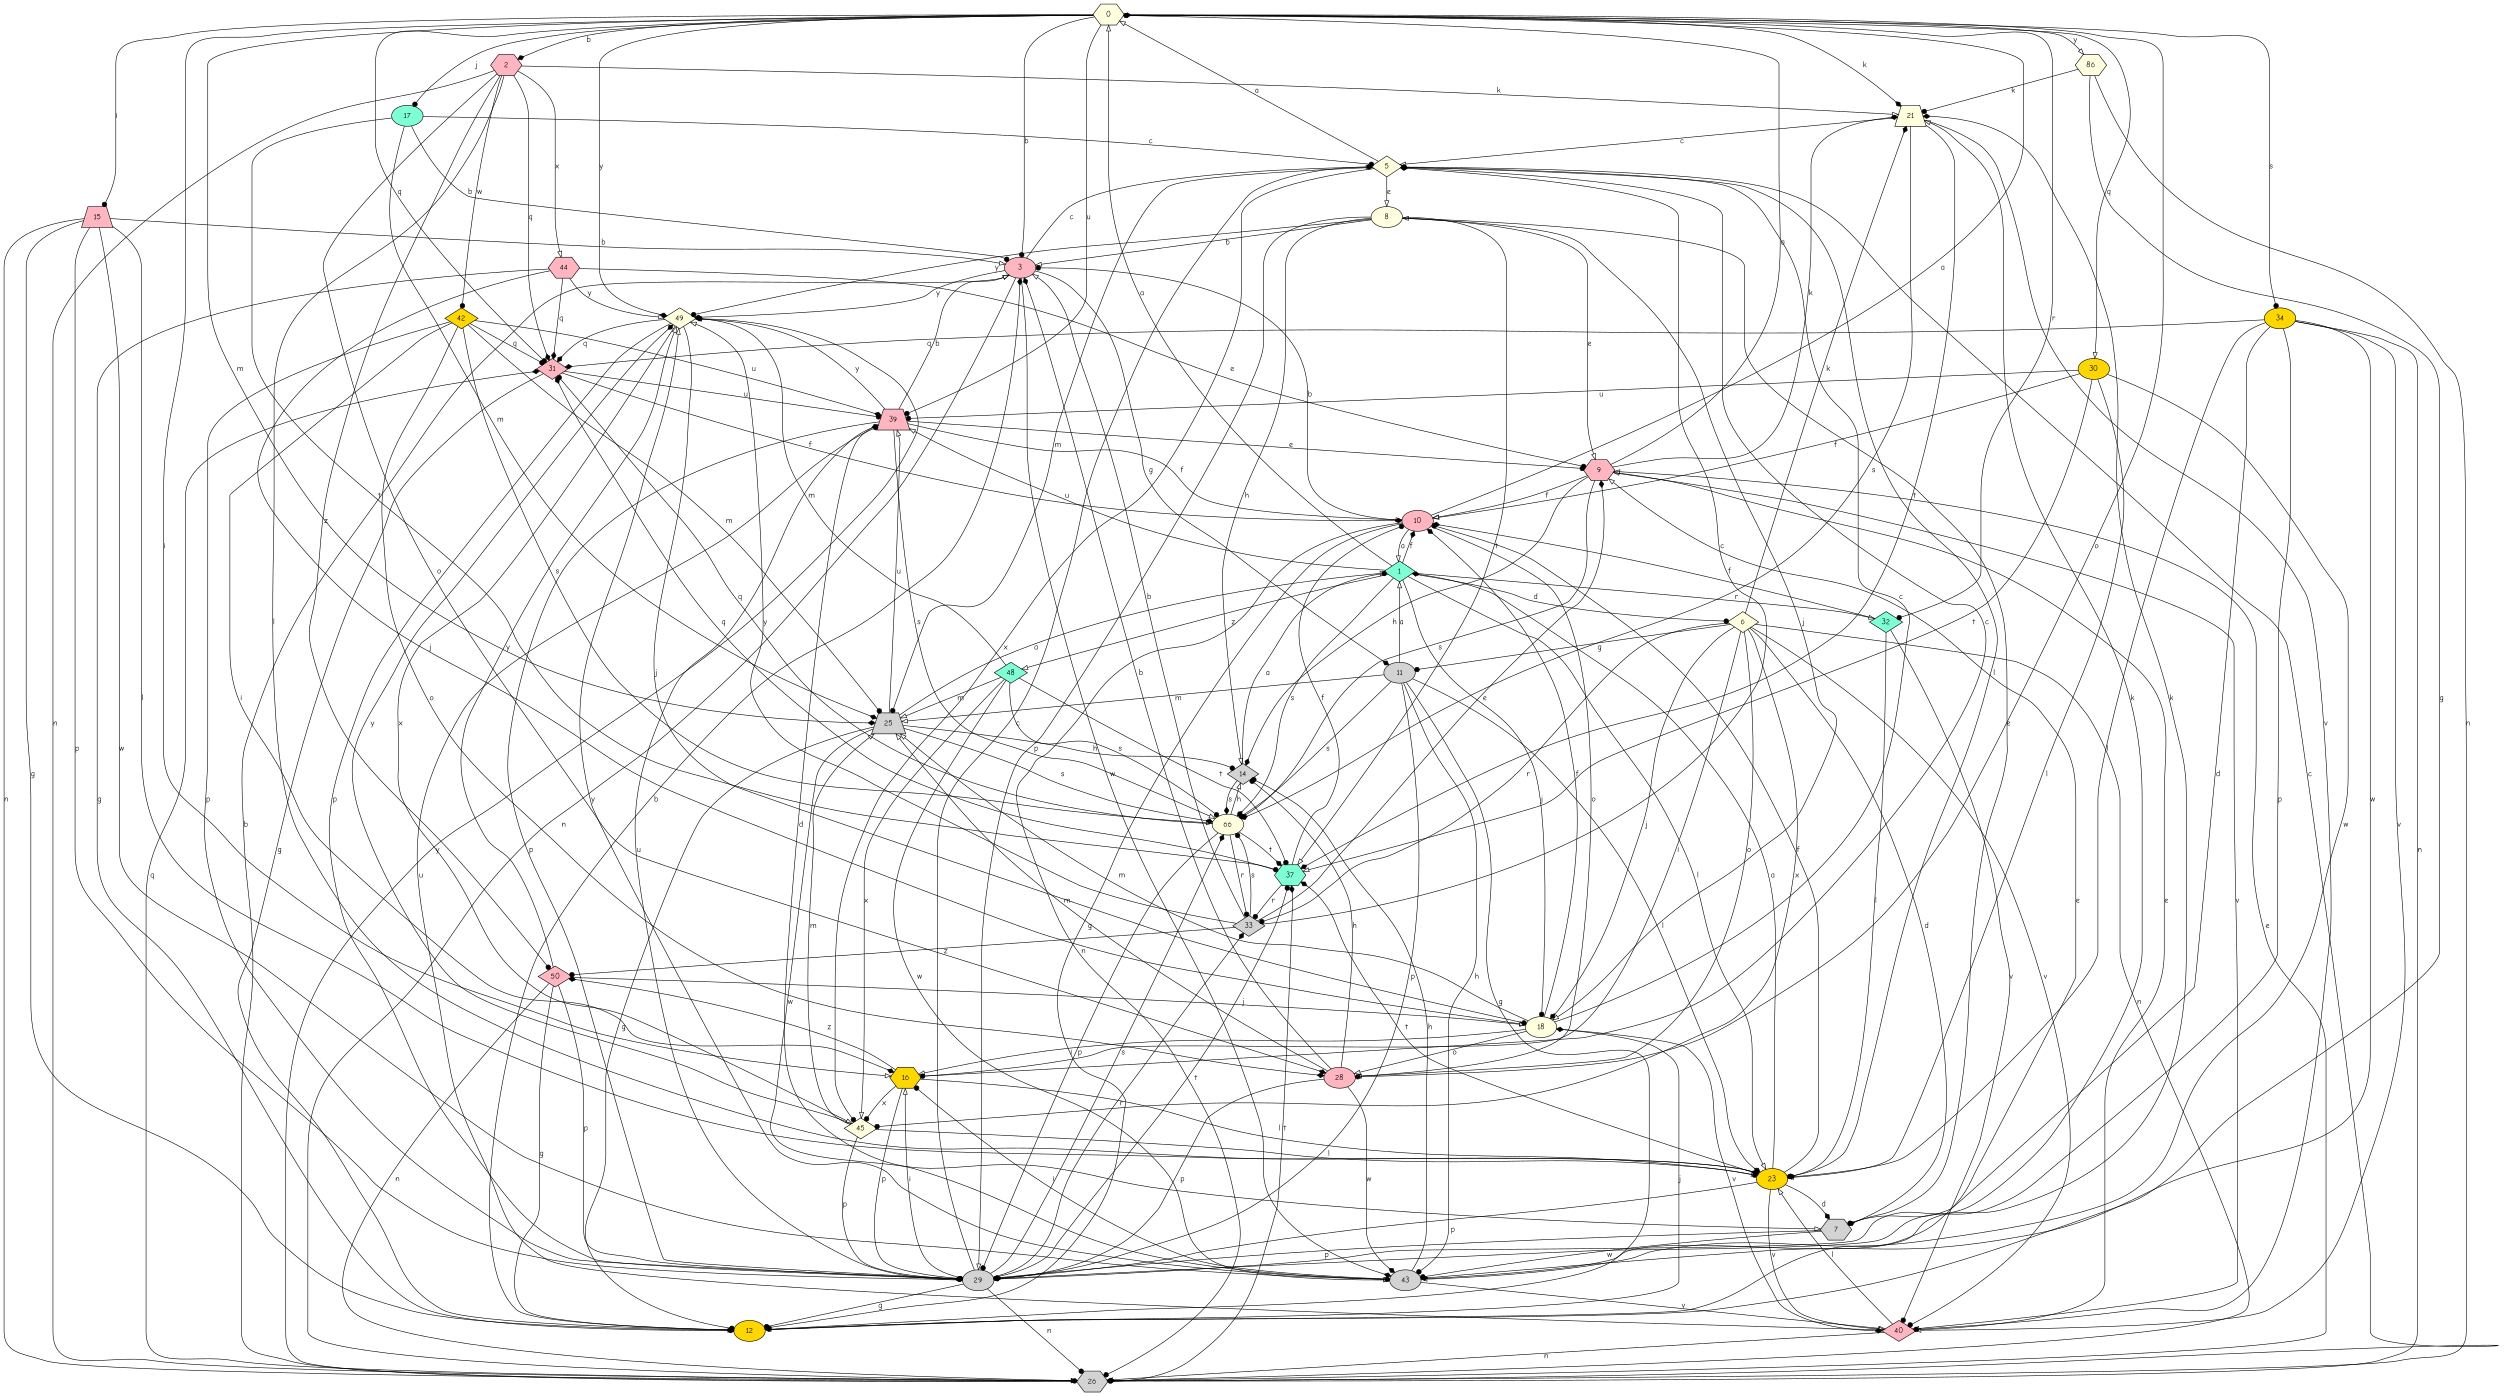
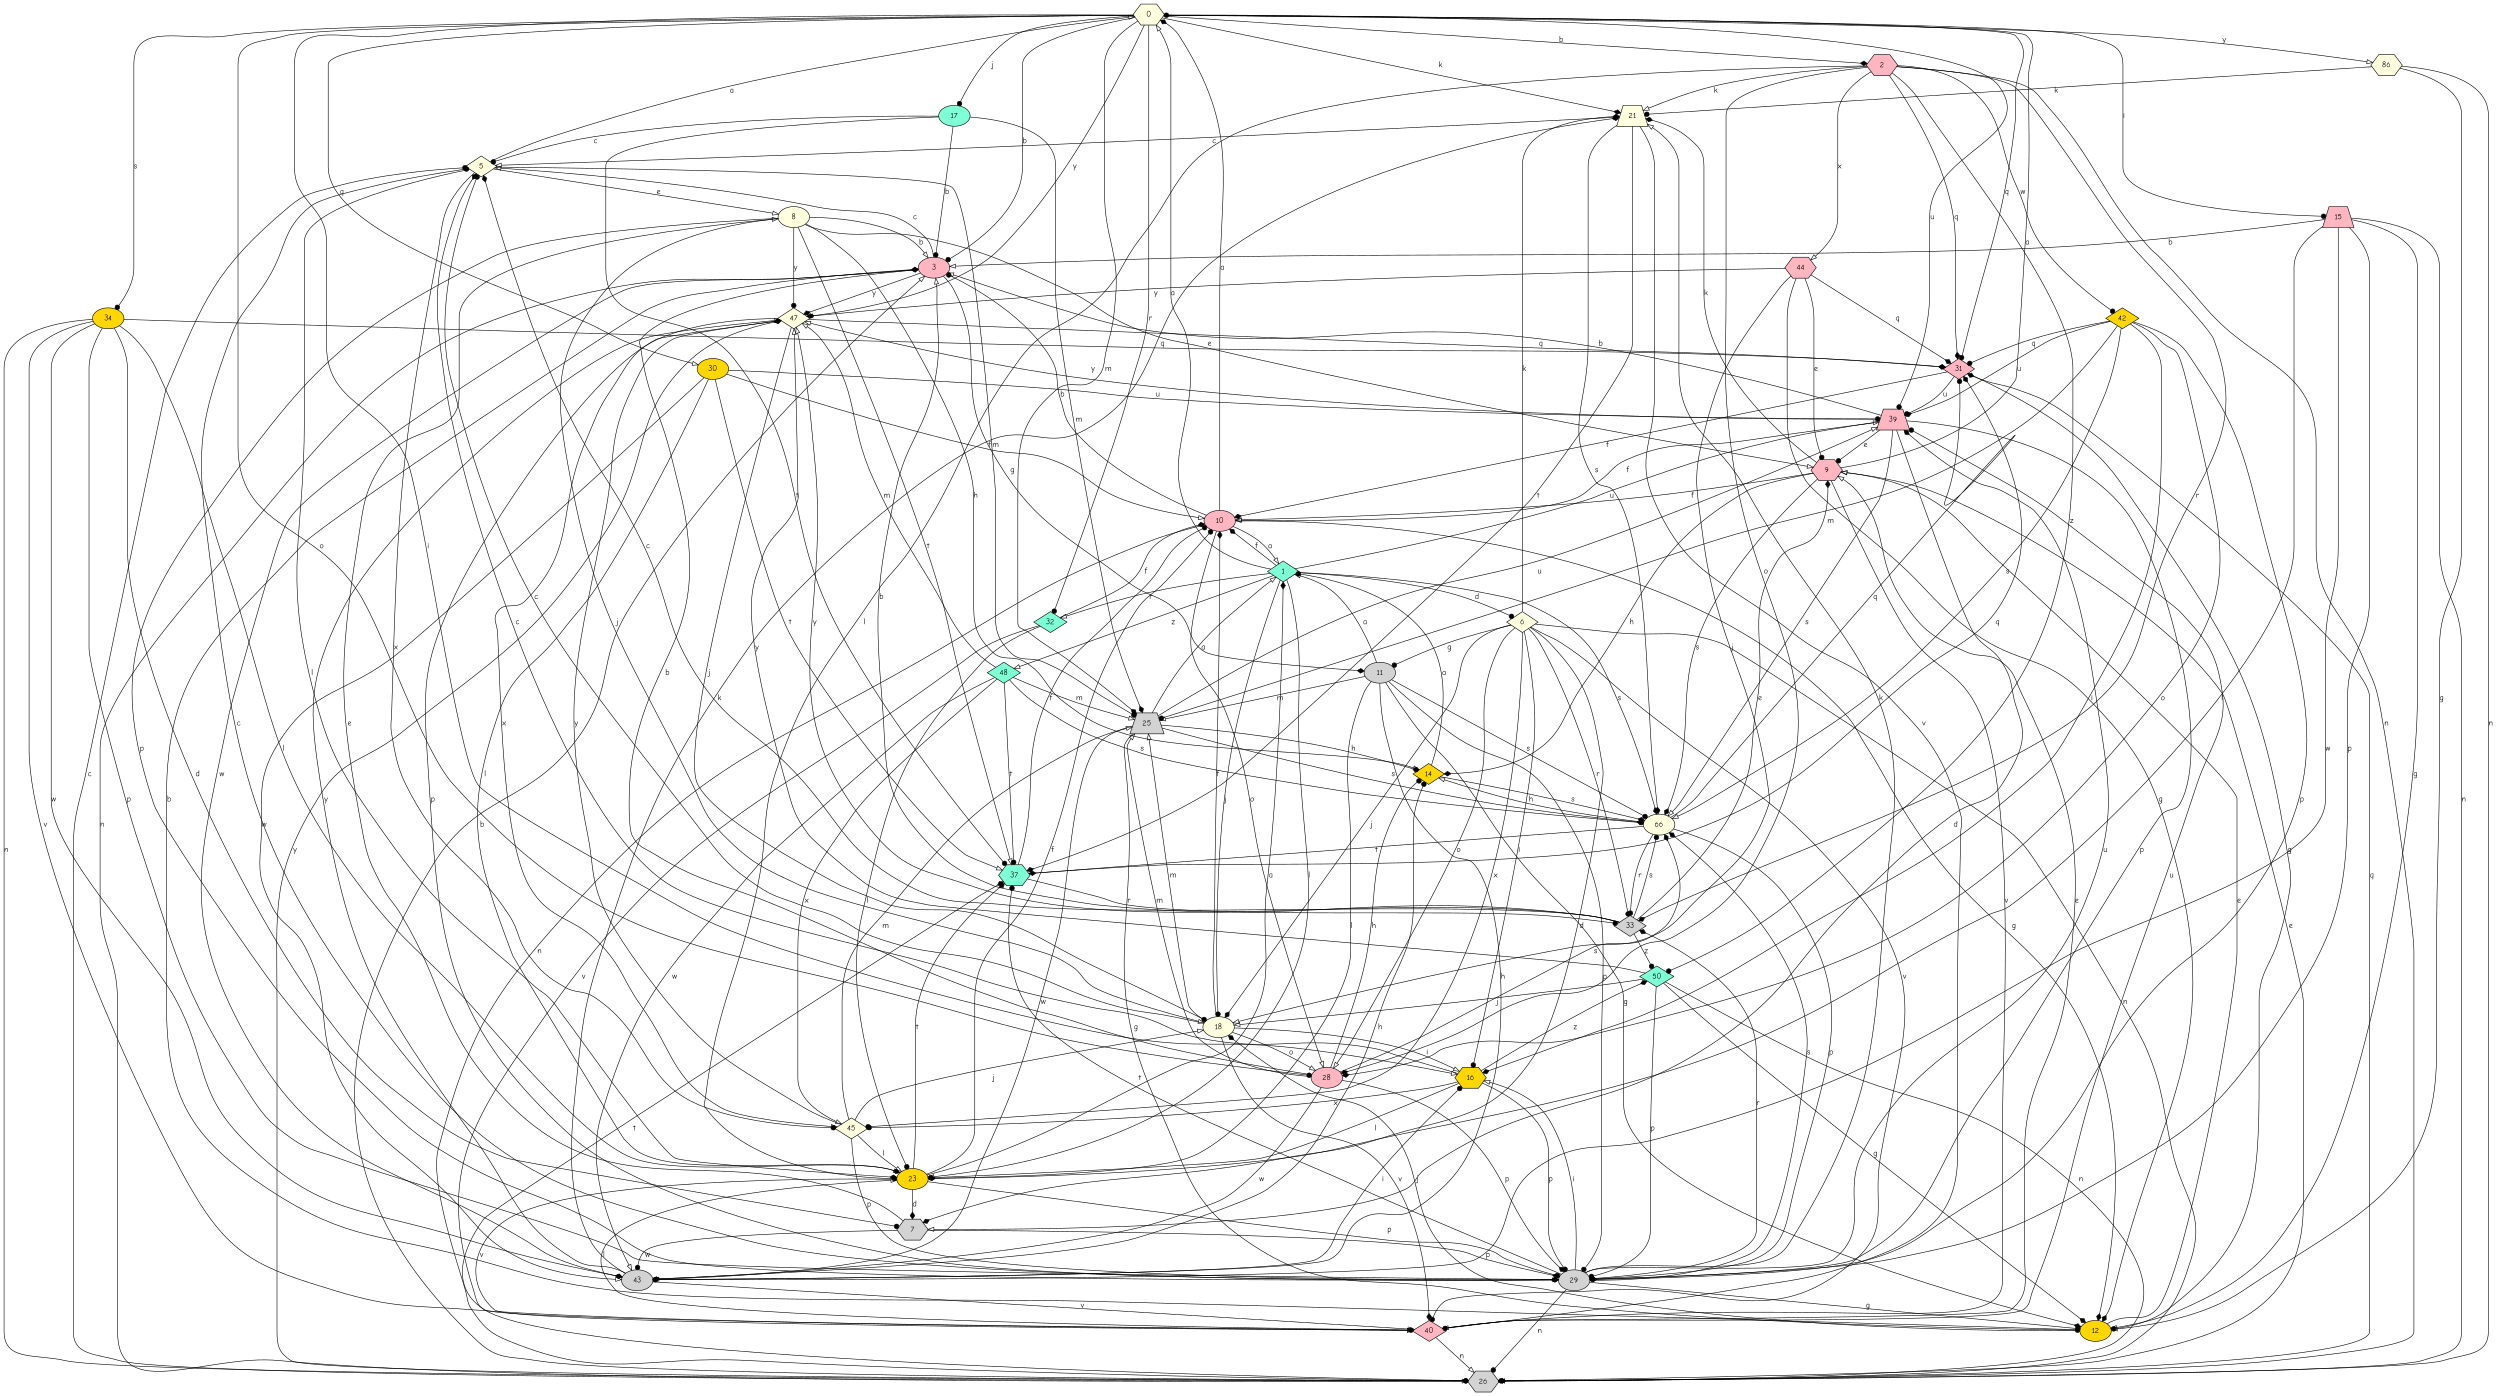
(680, 318) -> (794, 318)
none -> (2180, 522)
(1243, 774) -> (1429, 774)
none -> (1542, 973)
(555, 977) -> (1657, 977)
none -> (1011, 1064)
